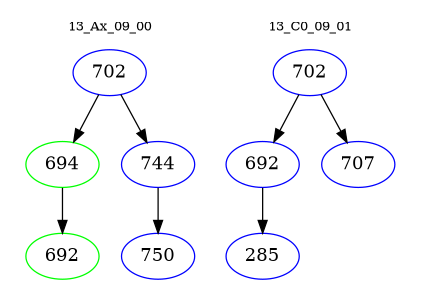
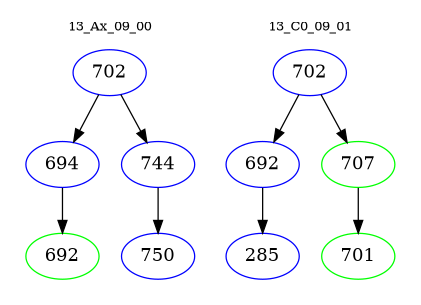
(62, 164) -> (62, 164)
(358, 164) -> (358, 164)
none -> (358, 256)
